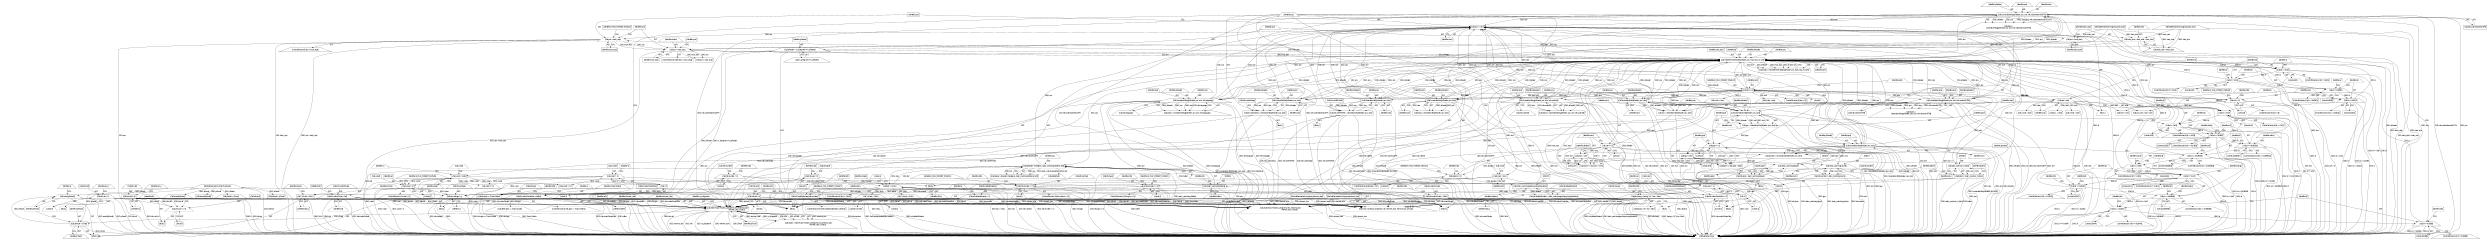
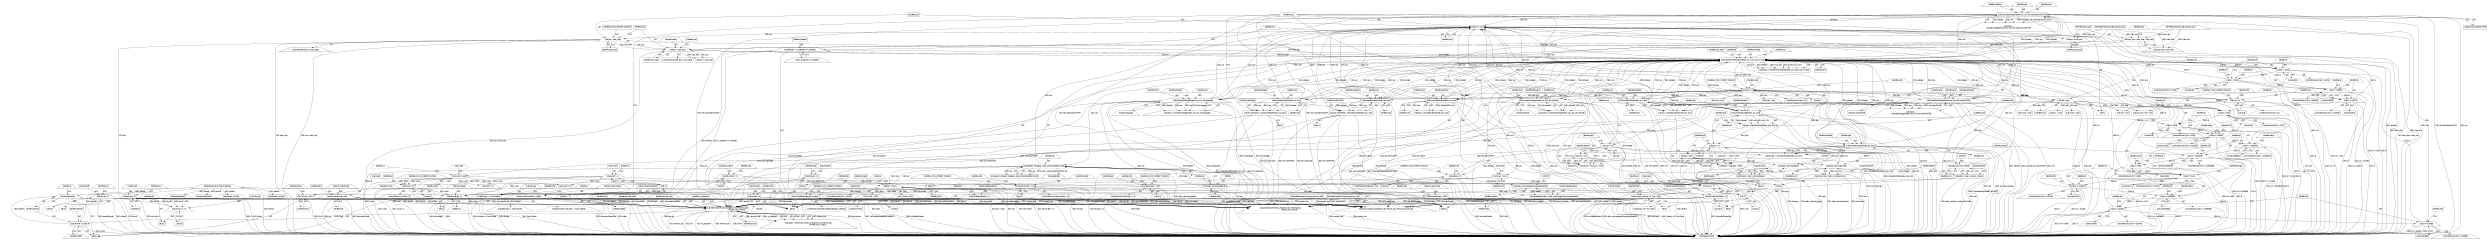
(1738, 95) -> (1738, 95)
(1641, 185) -> (1603, 184)
